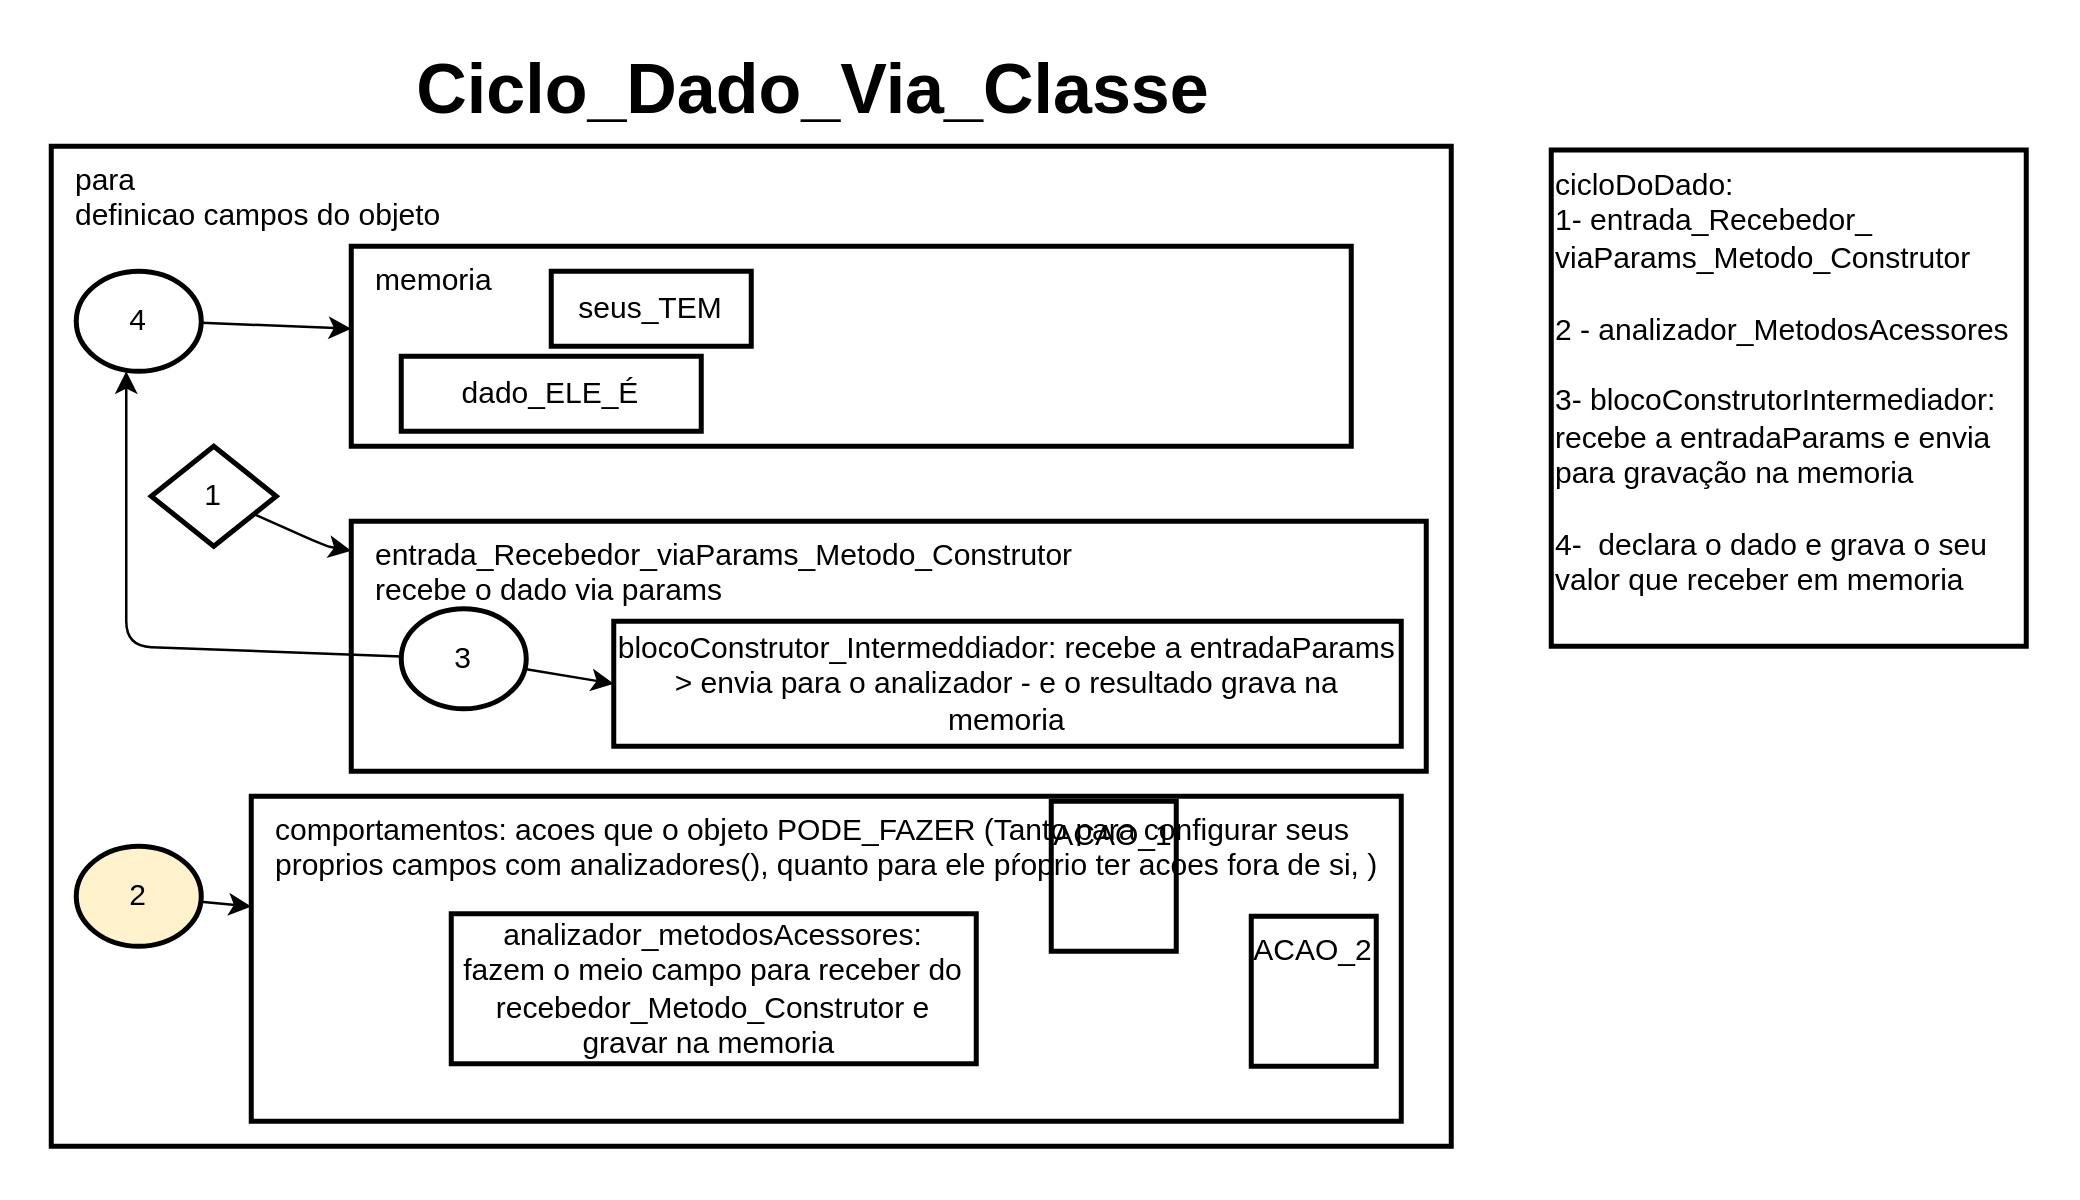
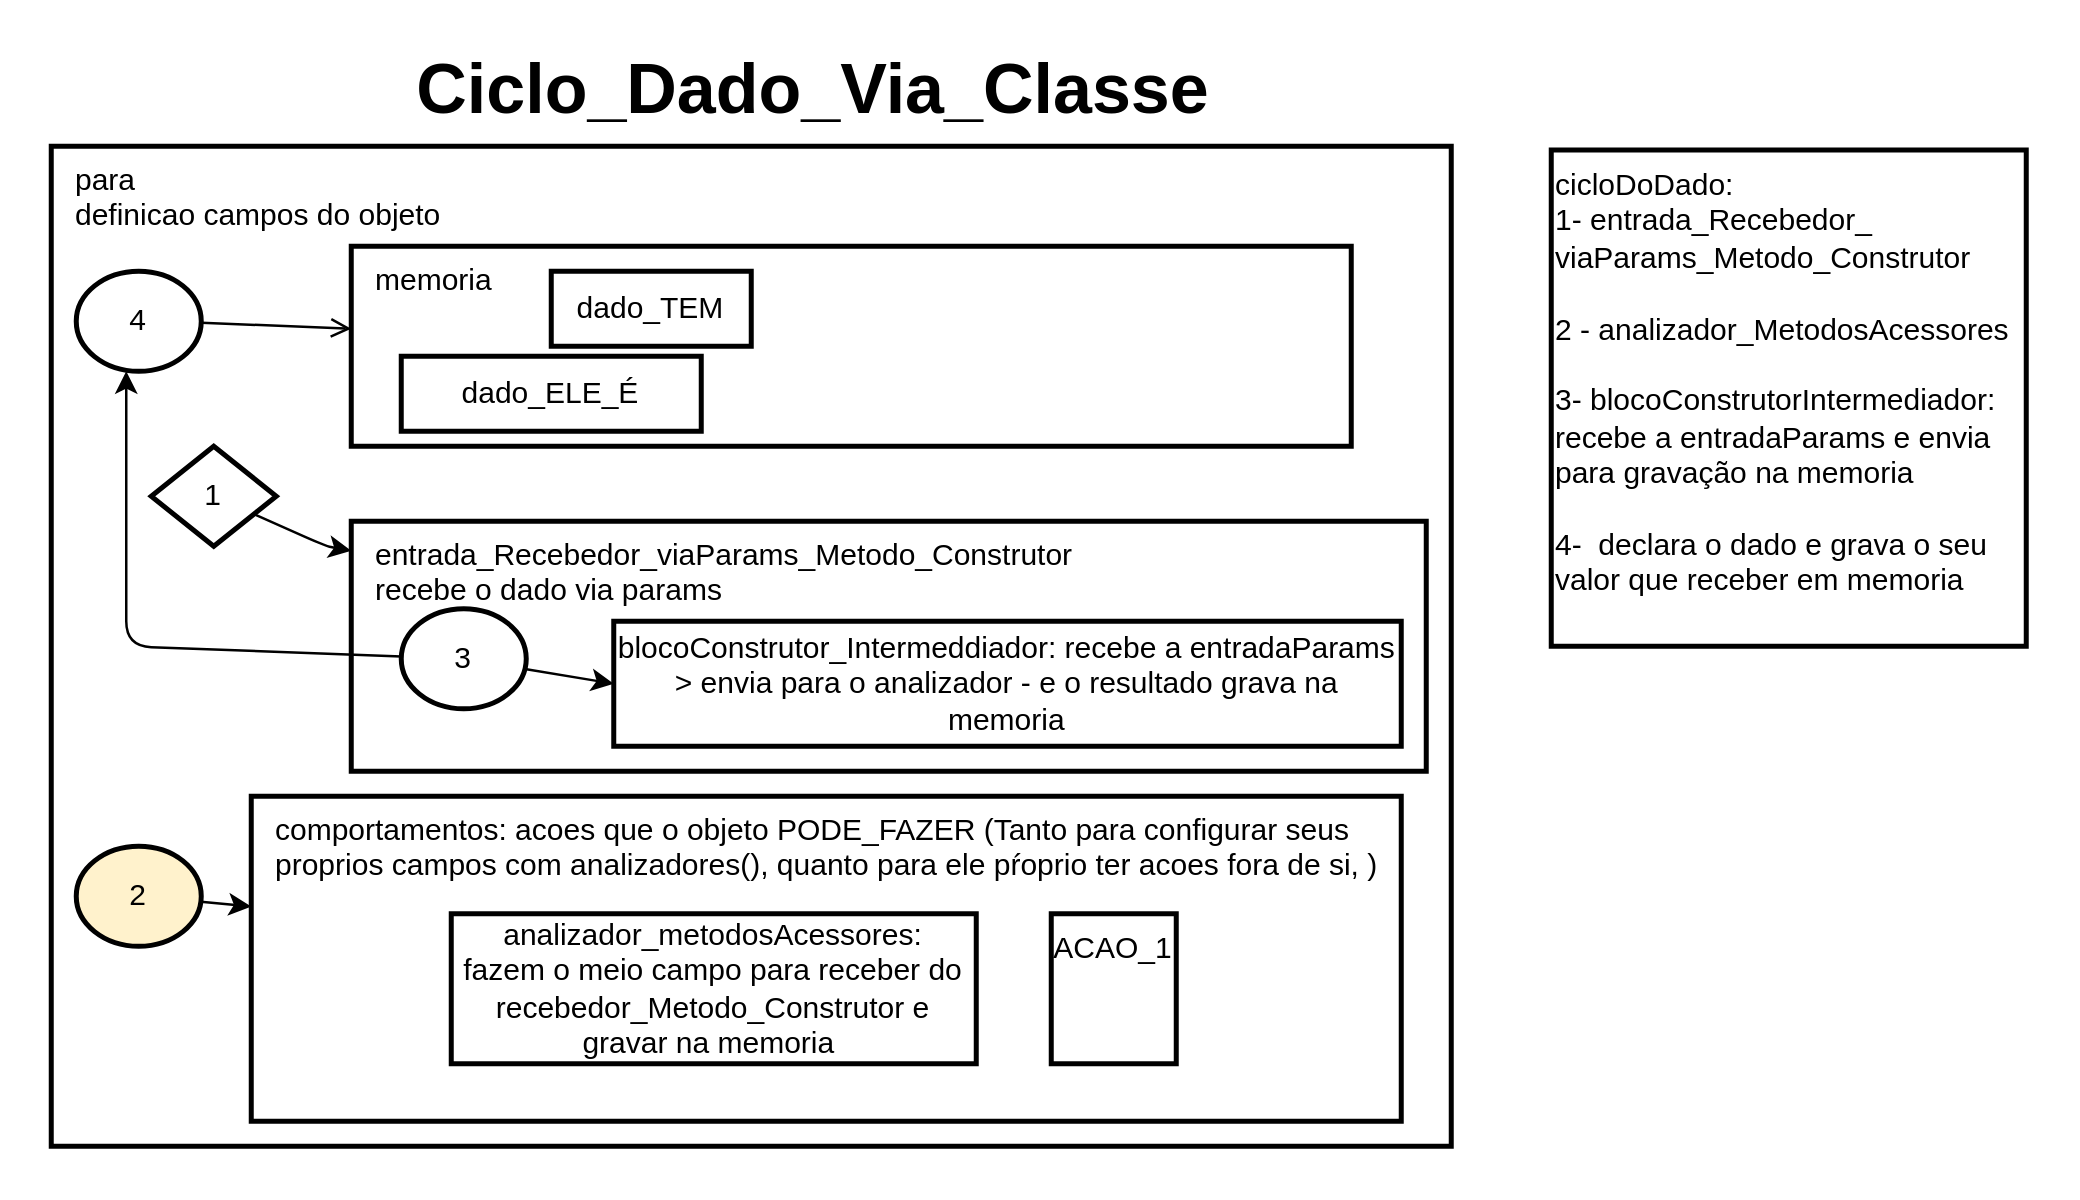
(651, 309) -> (651, 309)
(333, 328) -> (337, 328)
(1114, 876) -> (1114, 989)
(1314, 991) -> none
